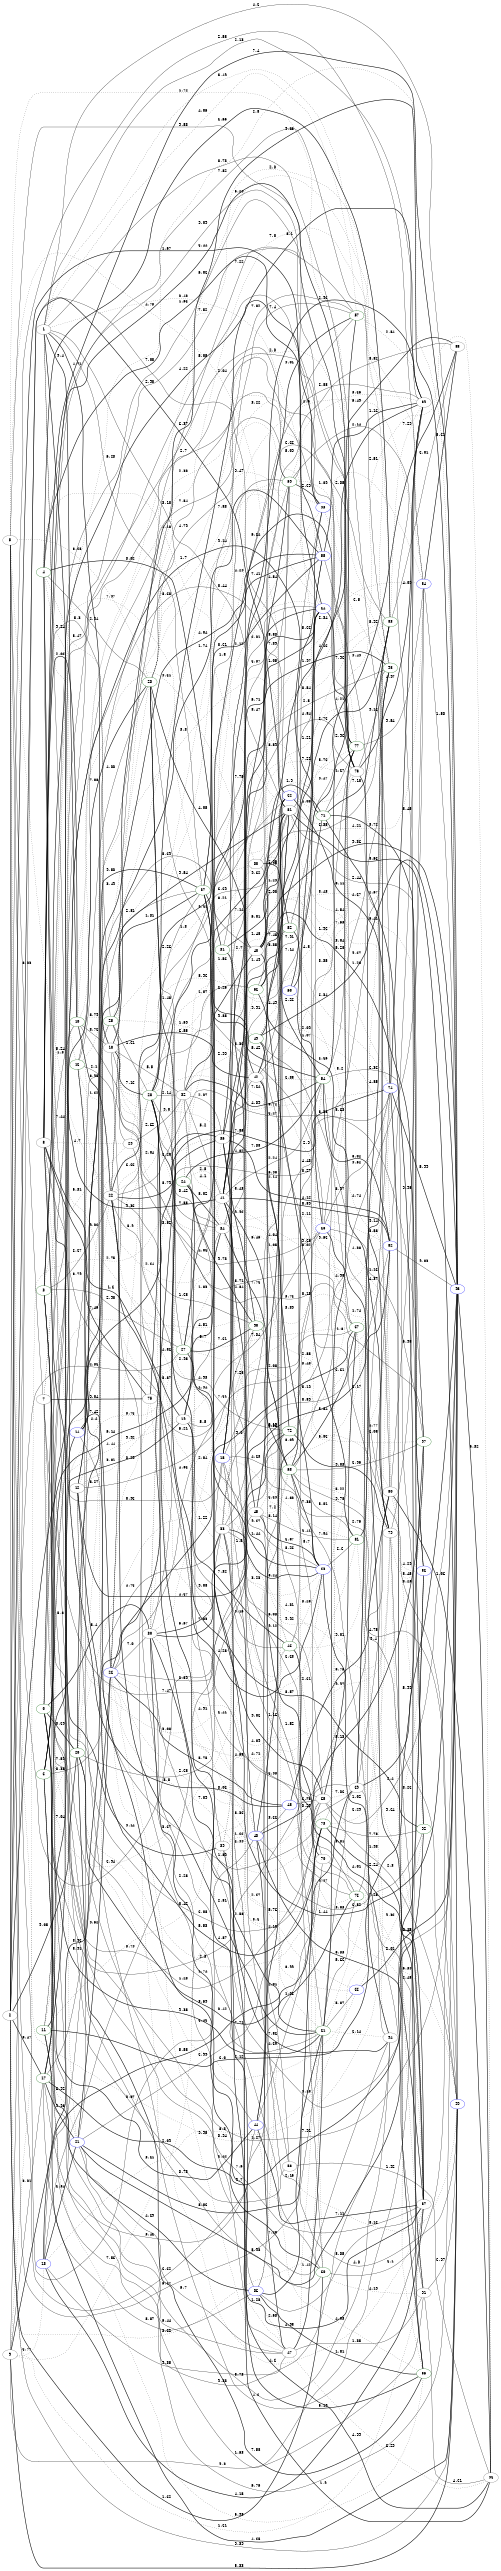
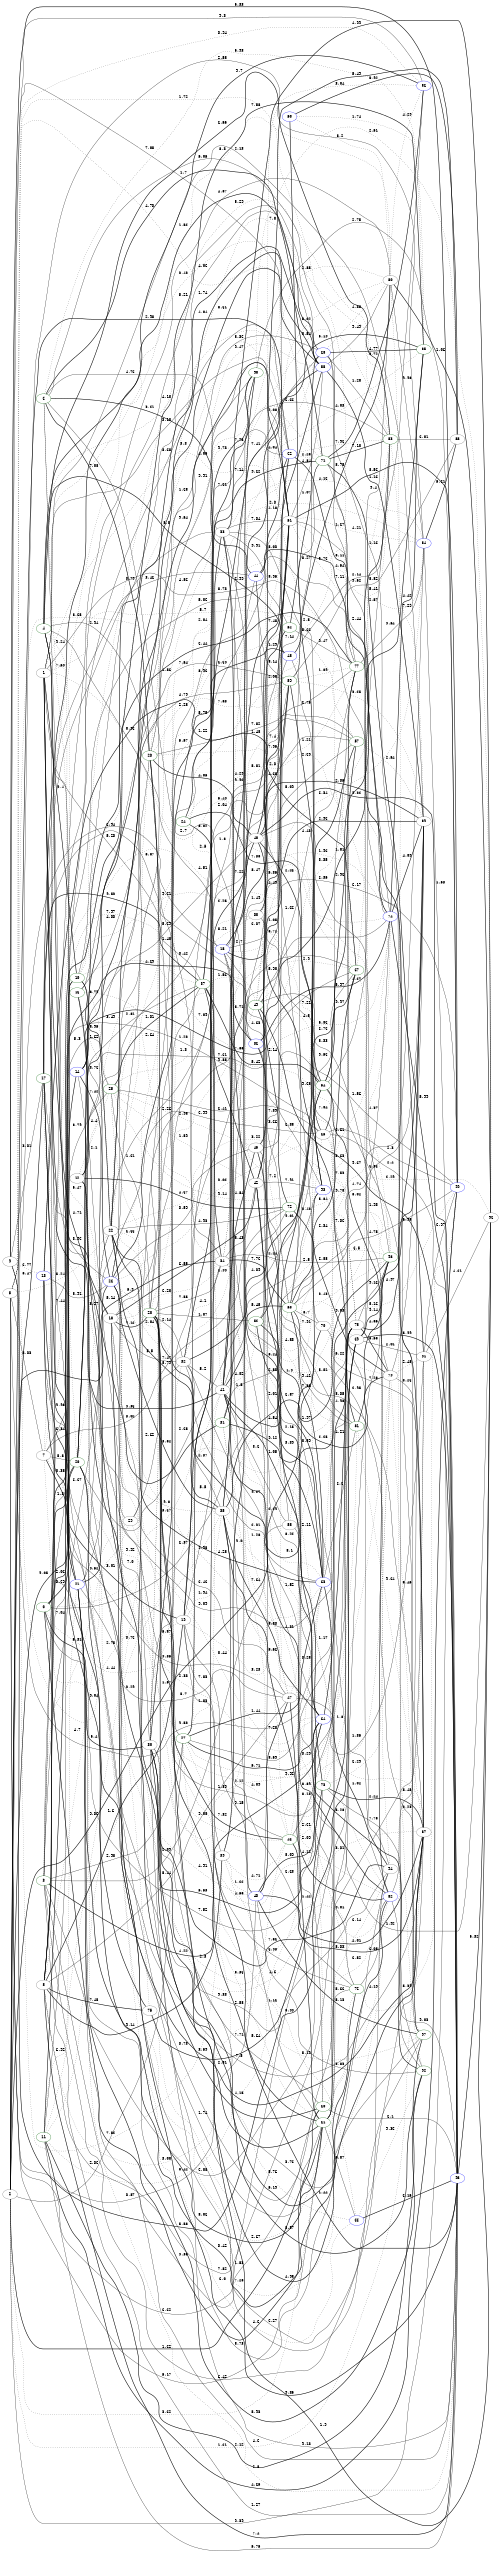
(306, 802) -> (306, 455)
(214, 1505) -> none
(357, 2262) -> (357, 1094)
